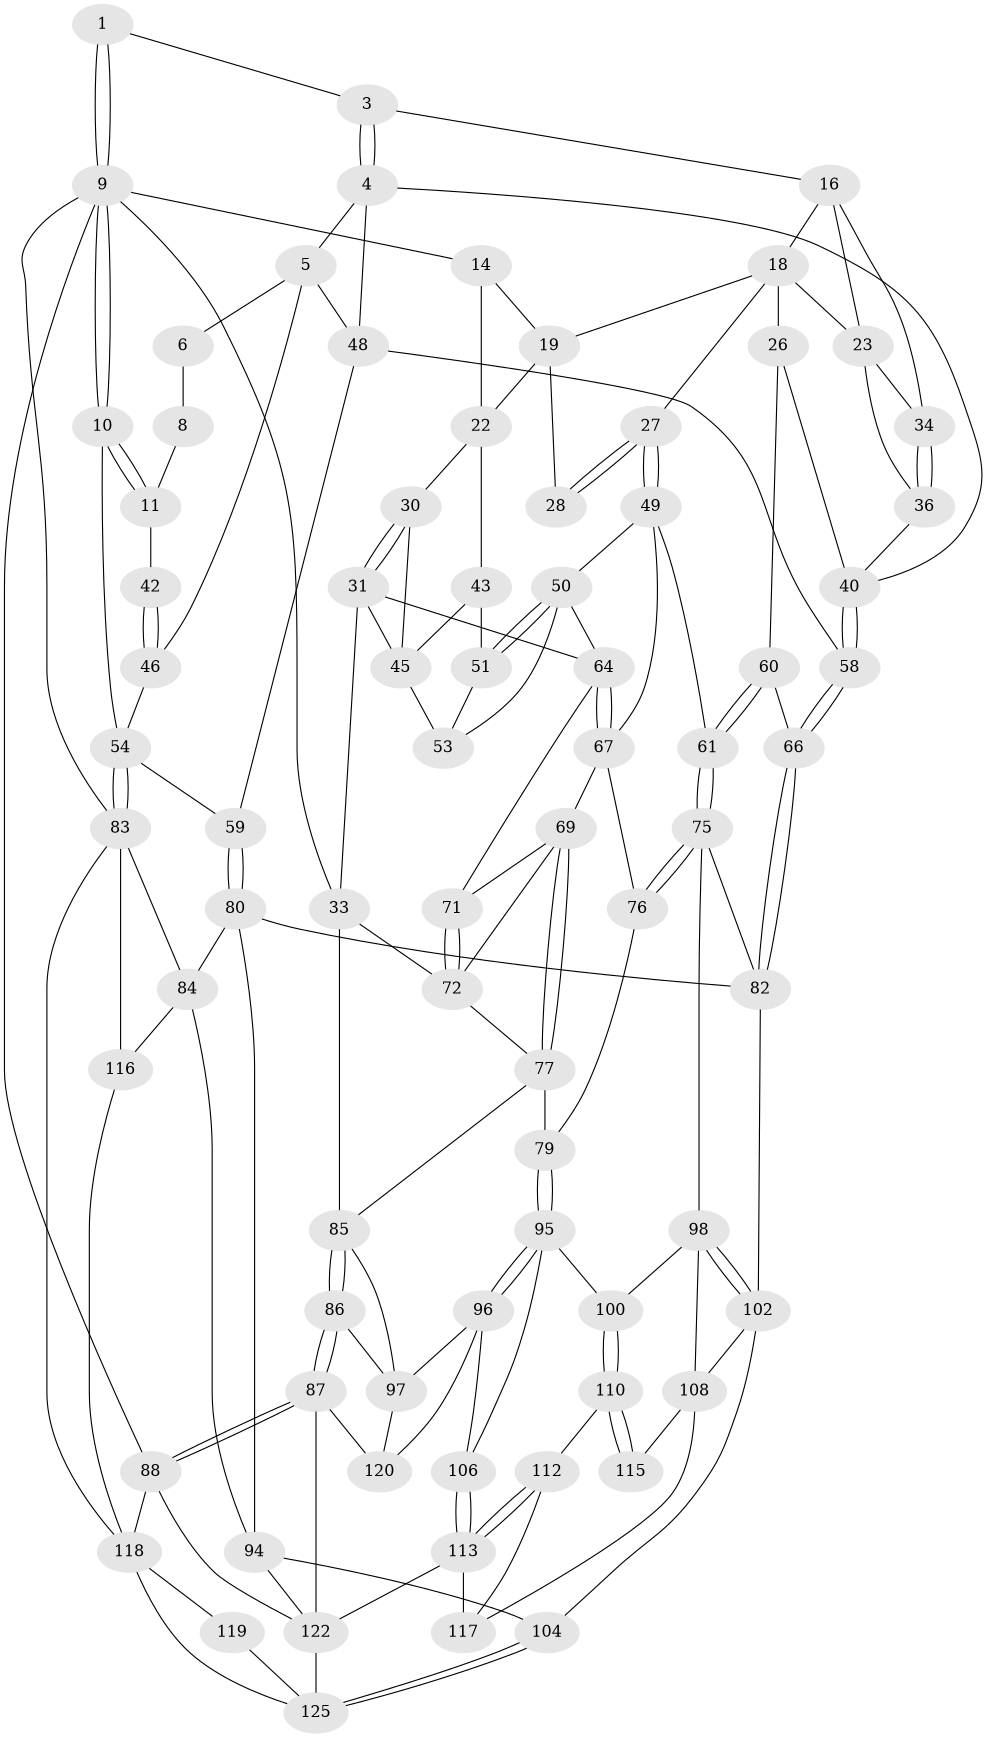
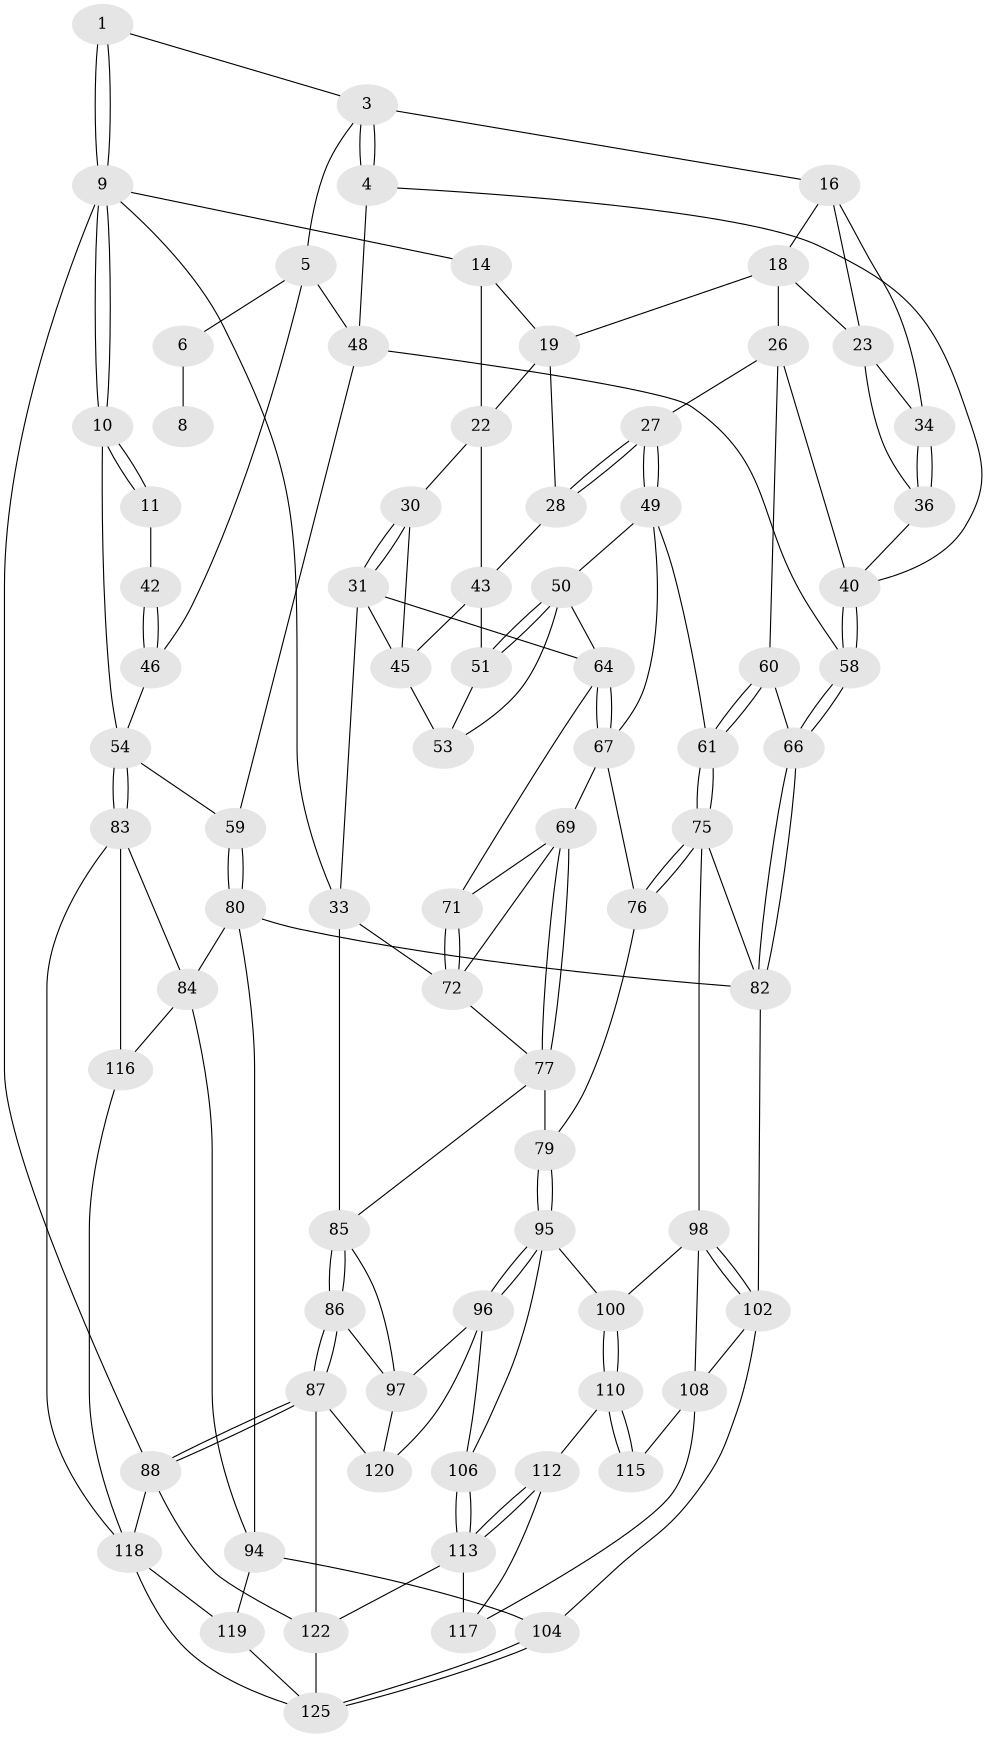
(337, 226) -> (321, 181)
(715, 346) -> (715, 386)
(167, 467) -> none
(44, 498) -> none
none -> (519, 547)
(285, 1592) -> (245, 1585)
